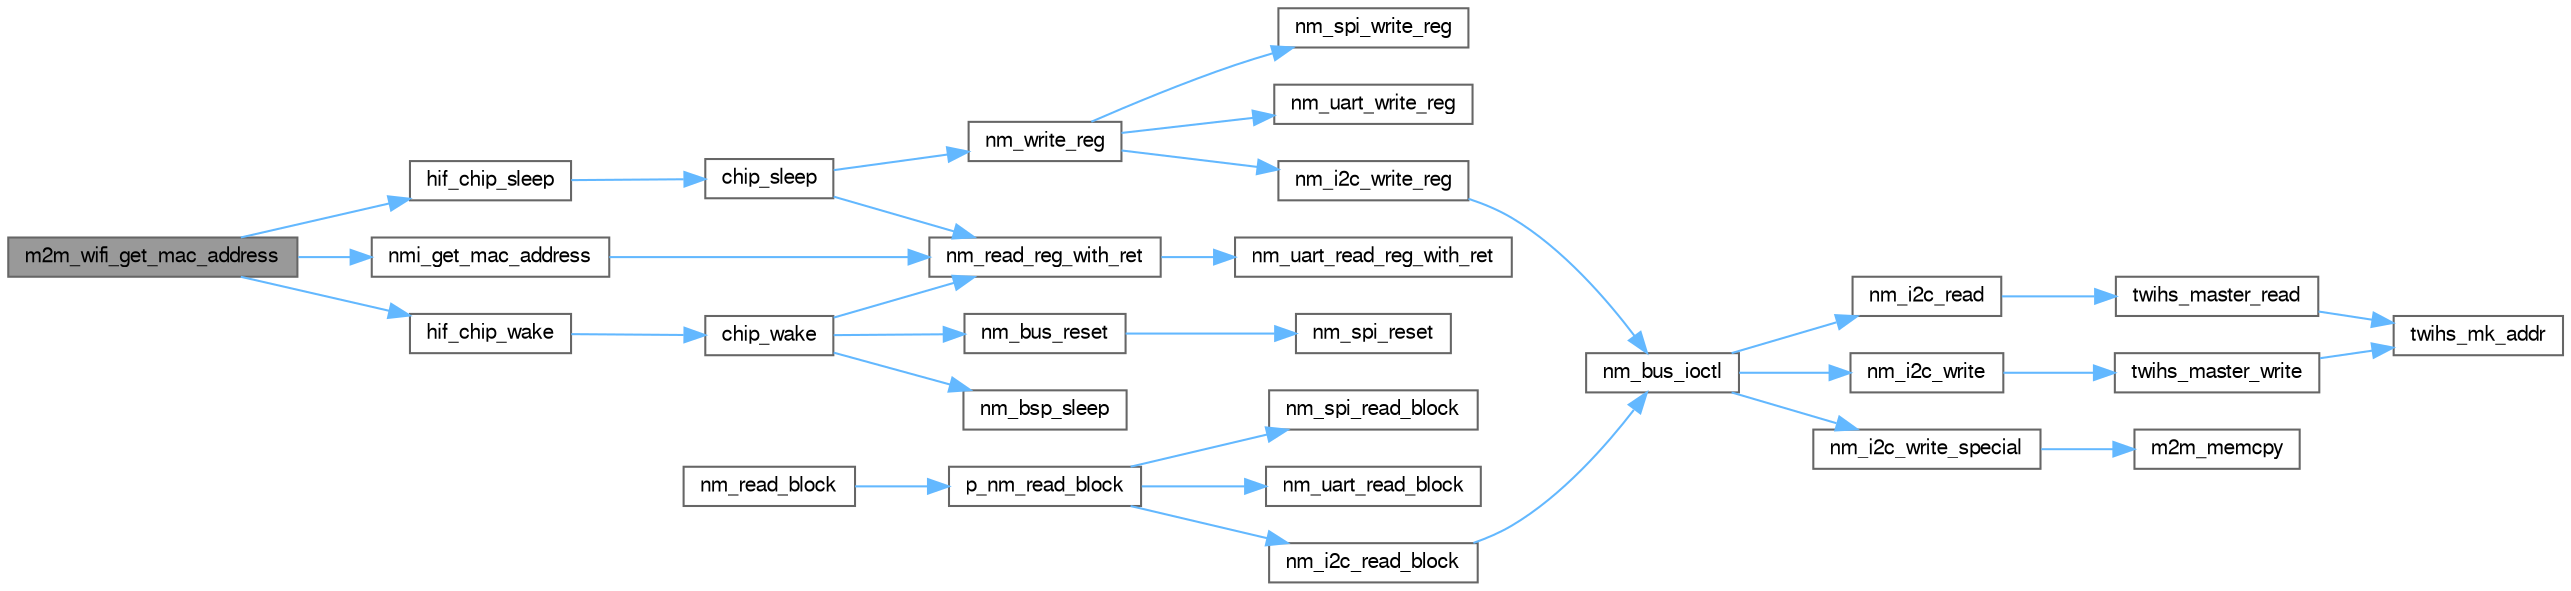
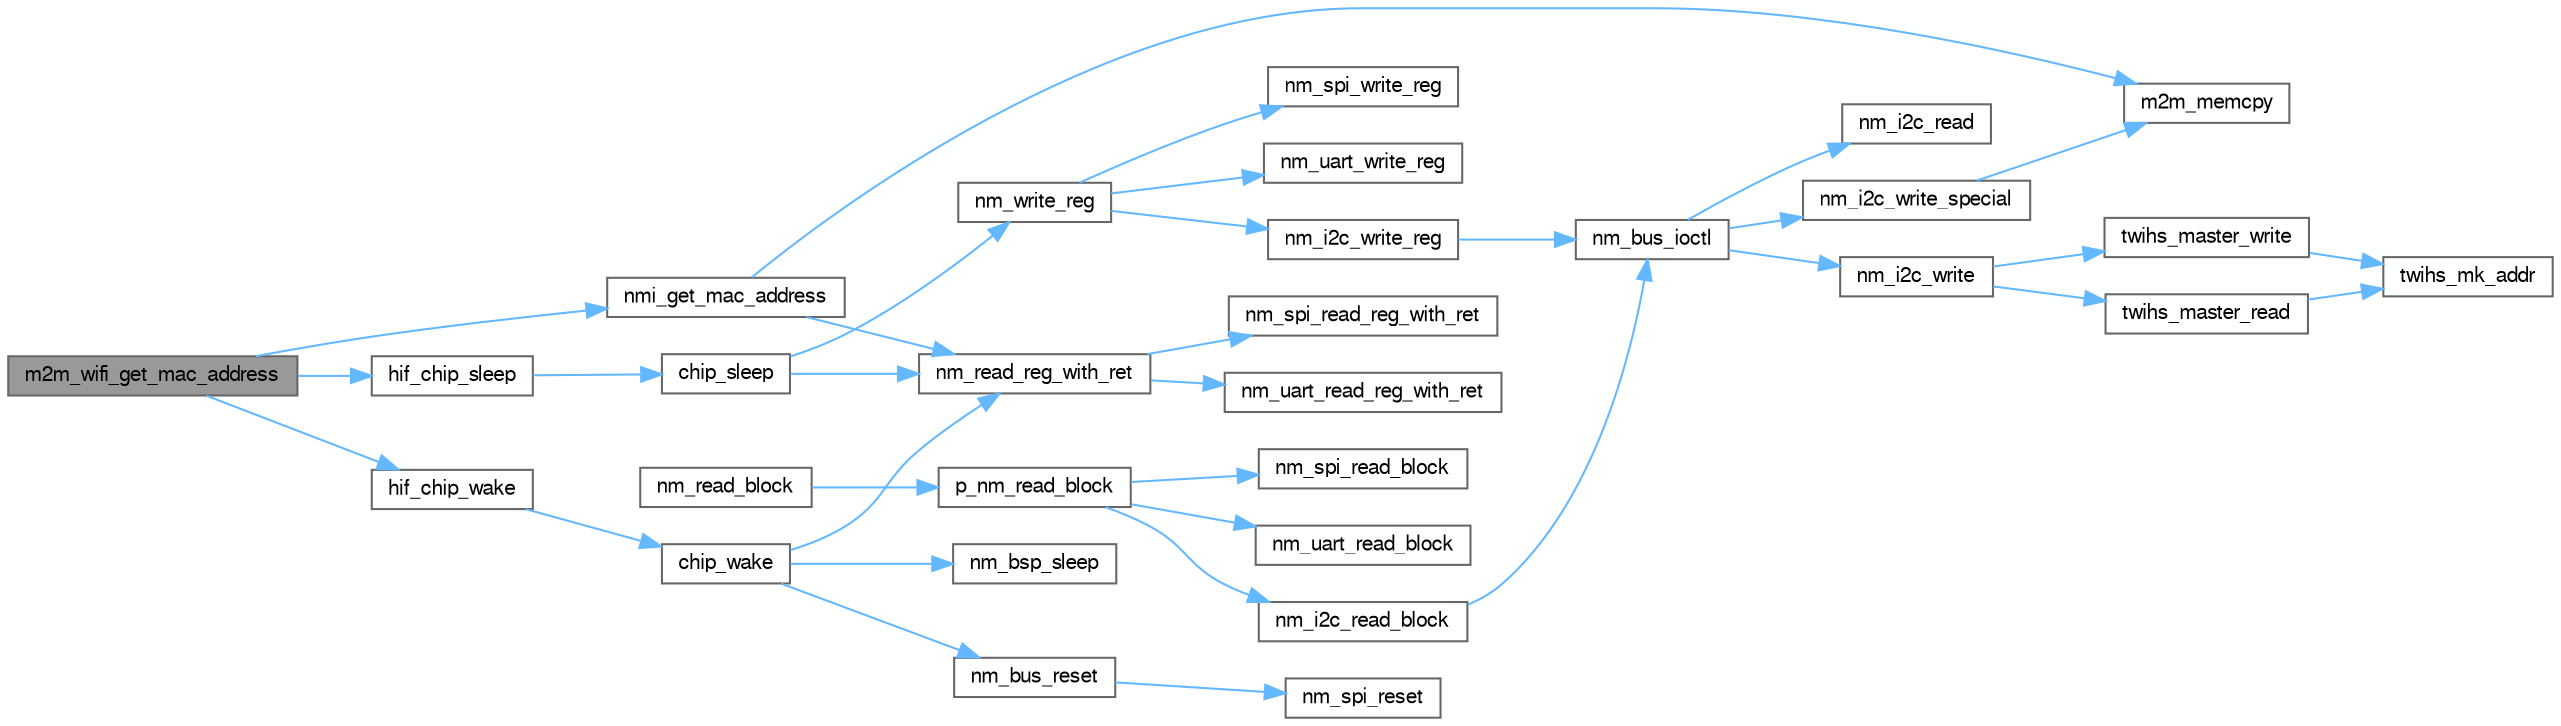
none -> (1402, 8)
(2048, 296) -> (2039, 292)
none -> (1363, 316)
